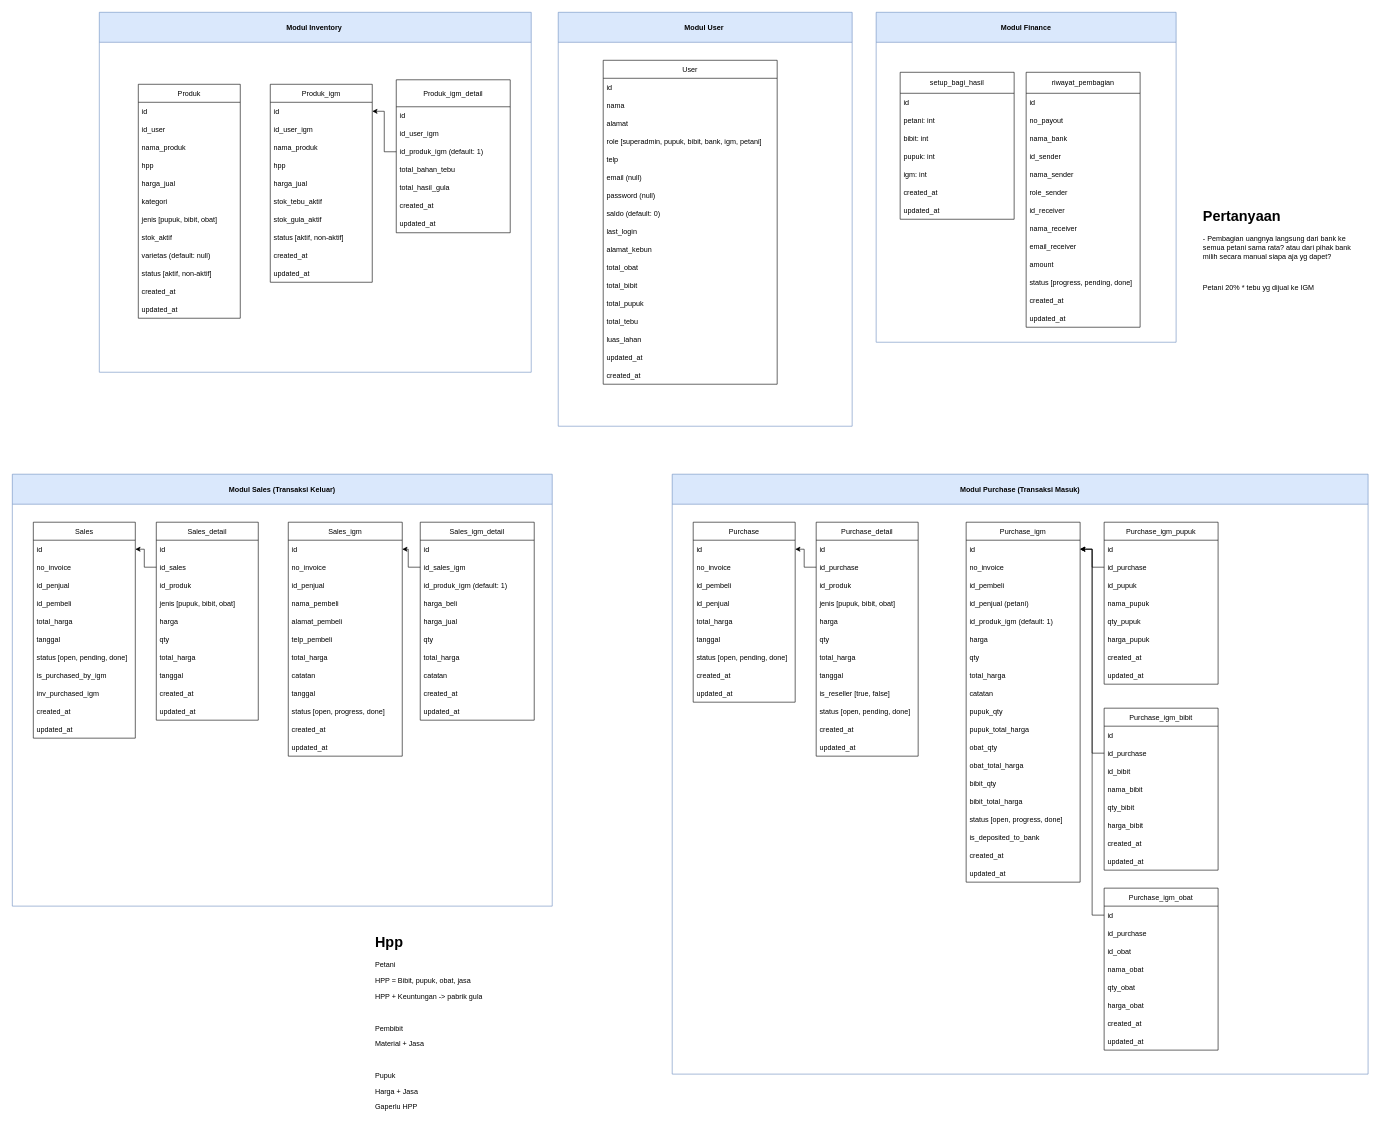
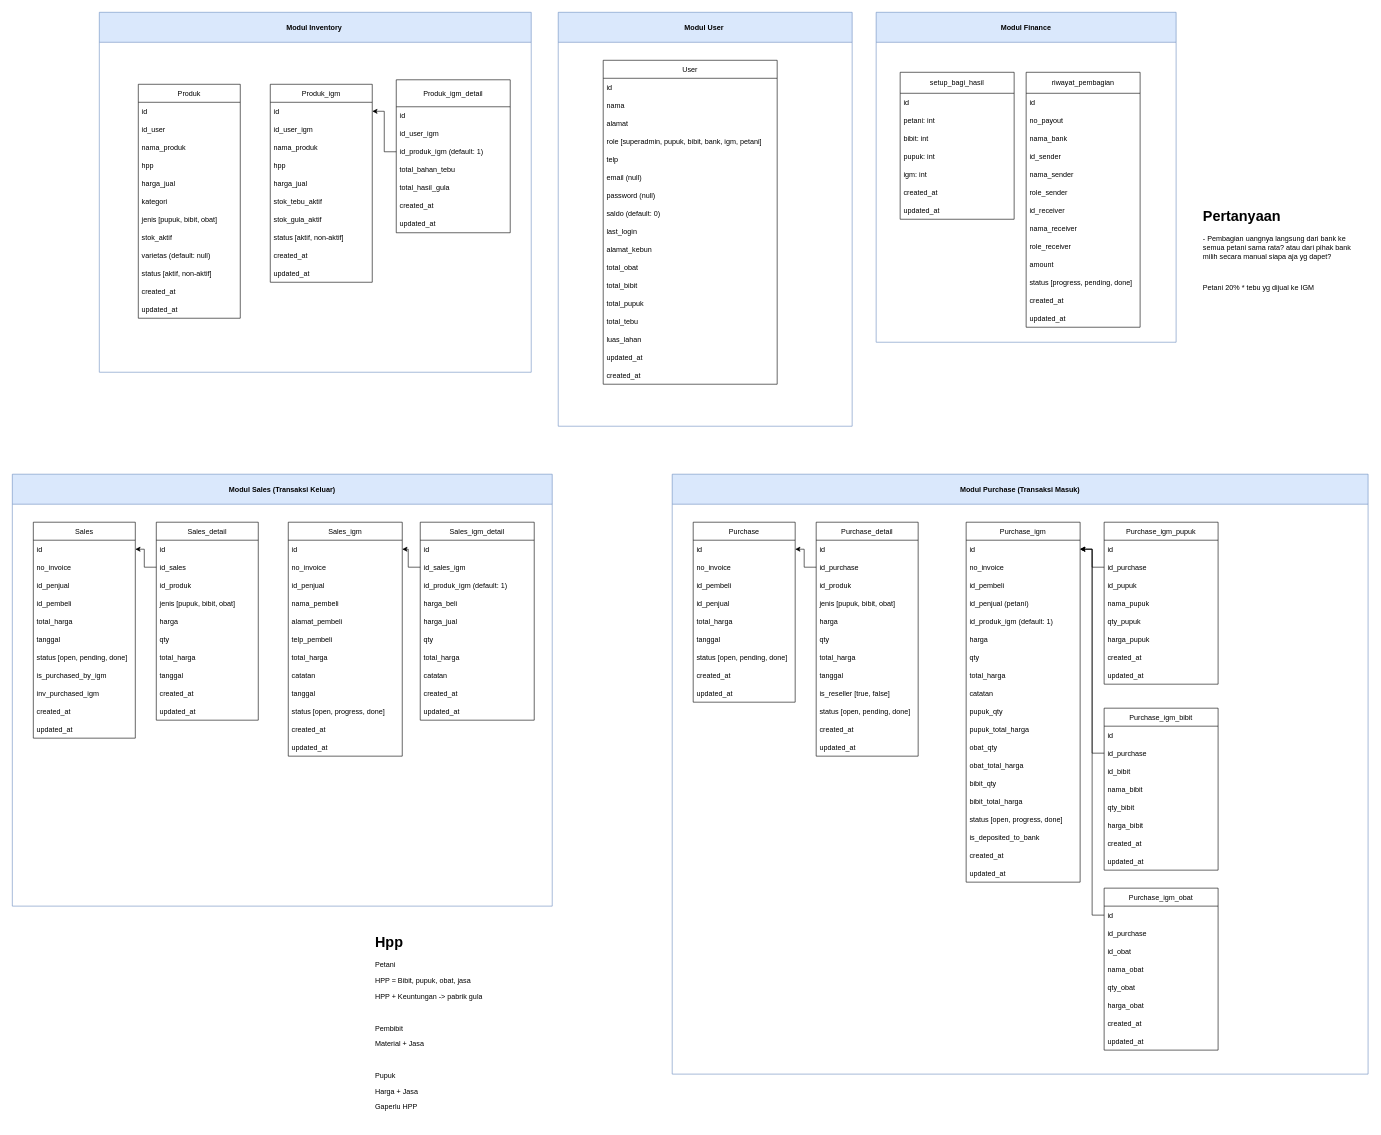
(1055, 247) -> (1054, 247)
